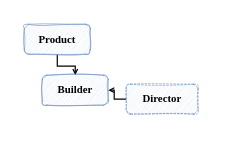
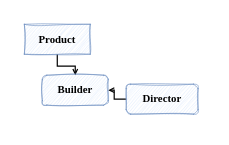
(57, 39) -> (57, 39)
(162, 99) -> (162, 99)
